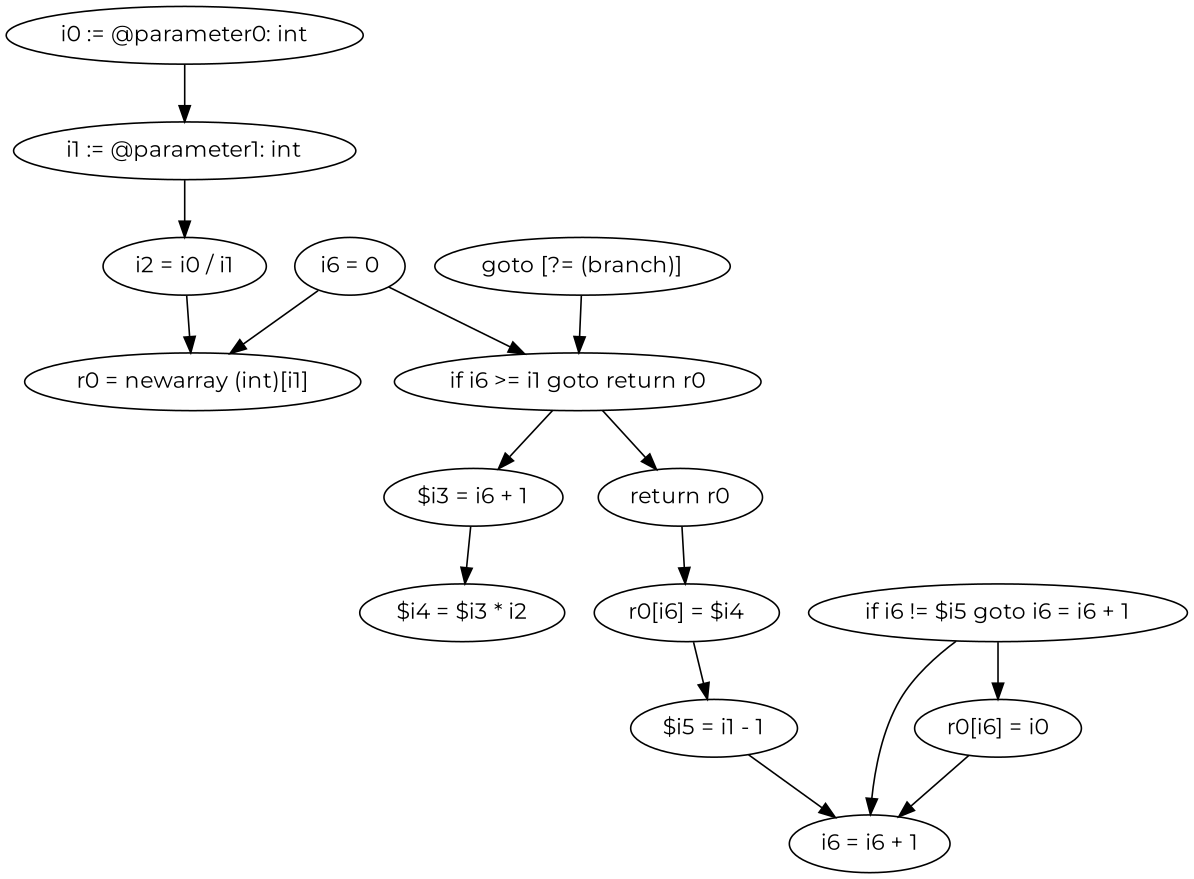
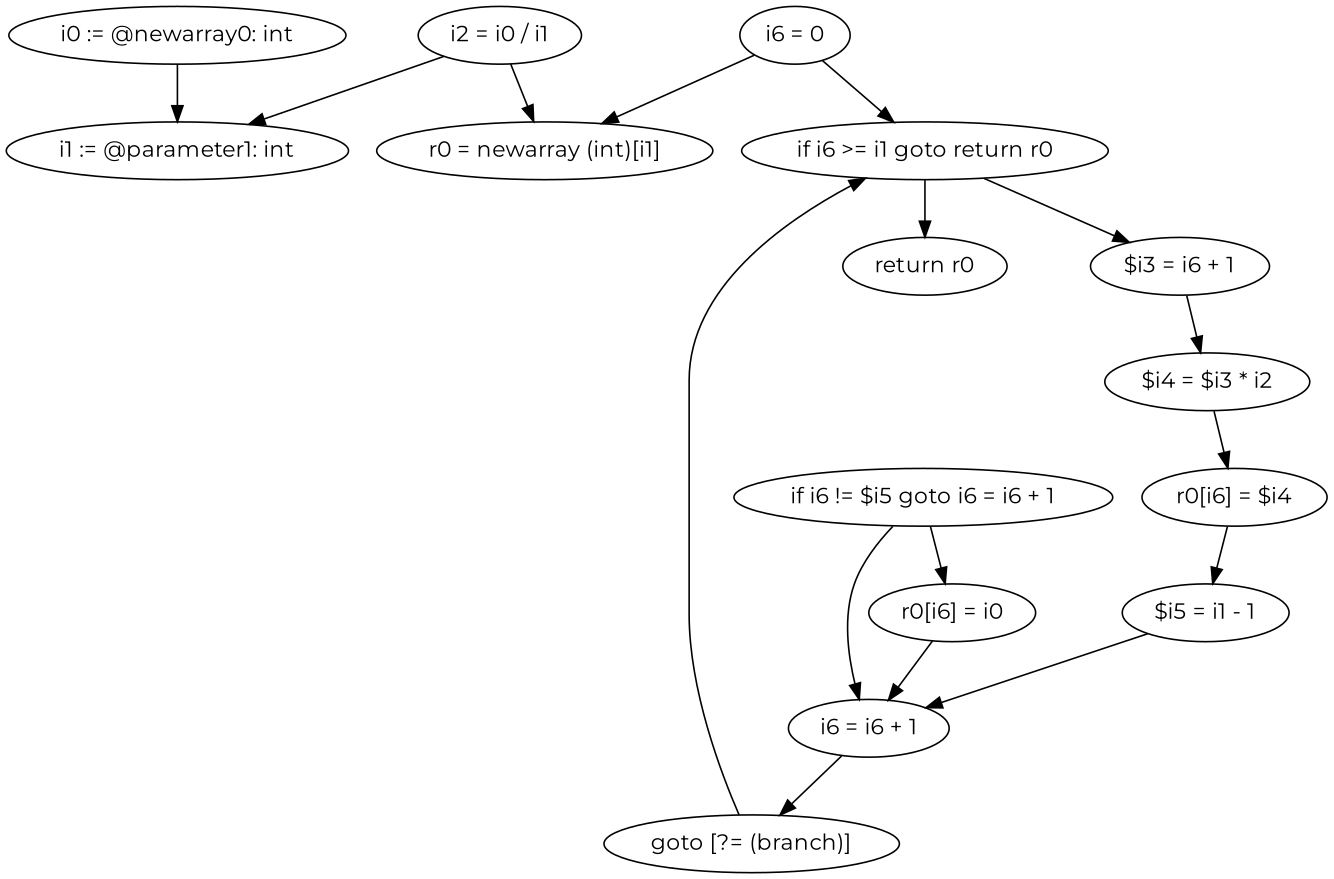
(185, 35) -> (177, 35)
(185, 201) -> (354, 88)
(683, 547) -> (1219, 432)
none -> (817, 780)
